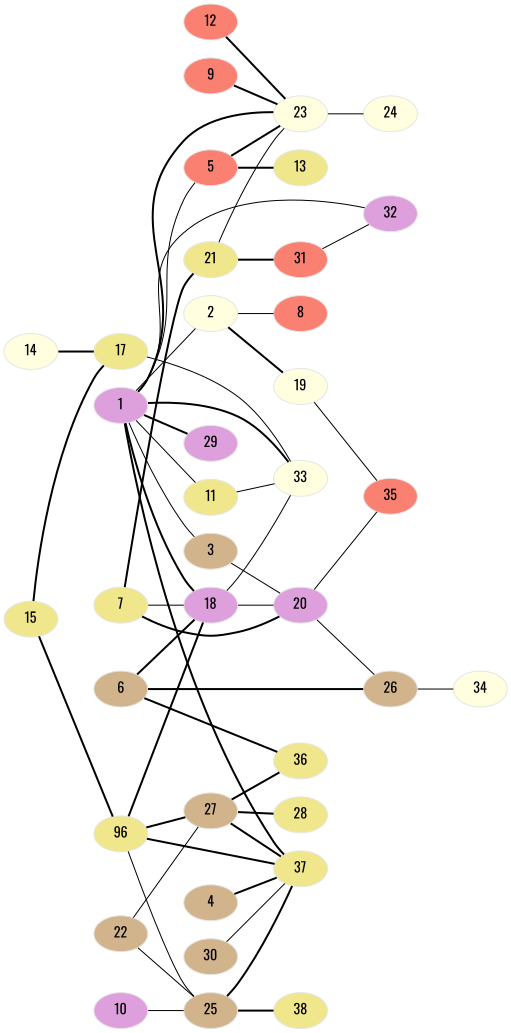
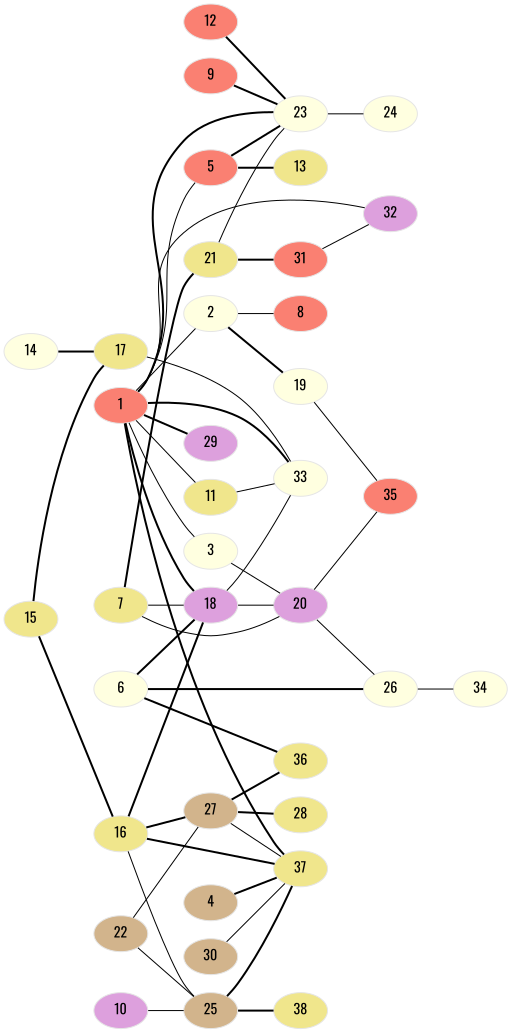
(121, 405) -> (121, 405)
(211, 551) -> (211, 551)
(211, 636) -> (211, 636)
(121, 689) -> (121, 689)
(390, 689) -> (390, 689)
(121, 834) -> (121, 834)
(256, 840) -> (256, 840)
